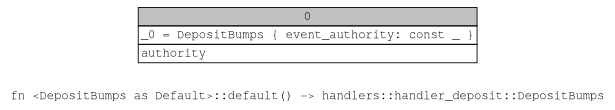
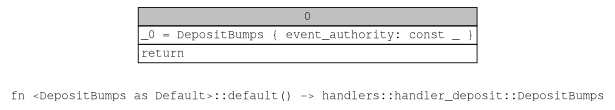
(174, 53) -> (163, 53)
